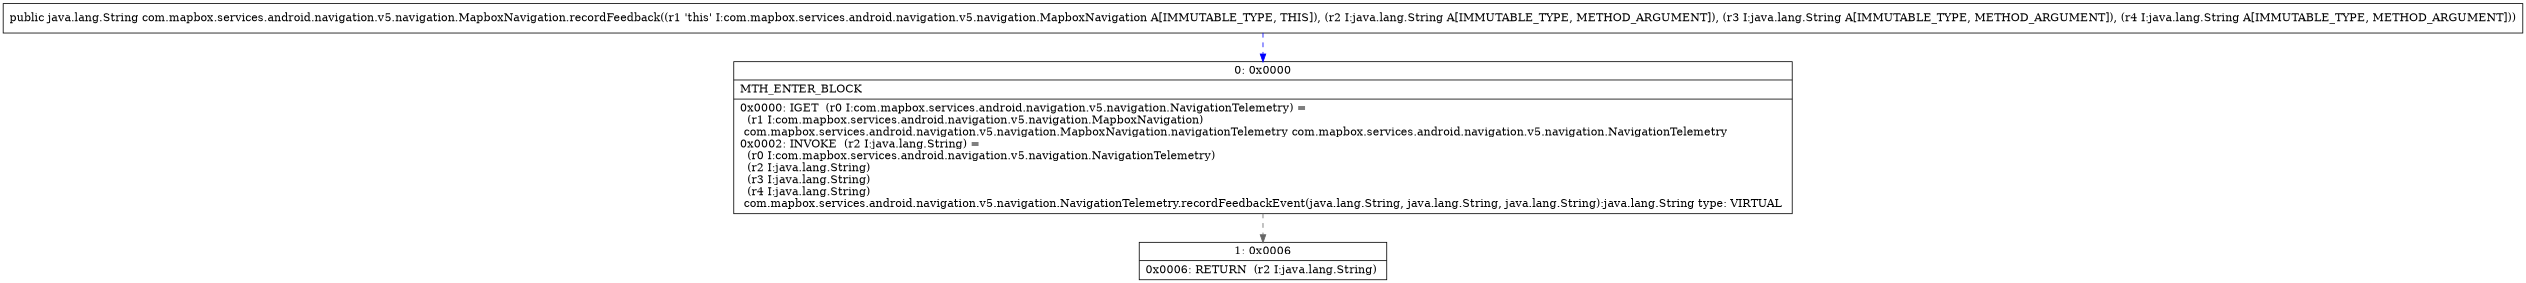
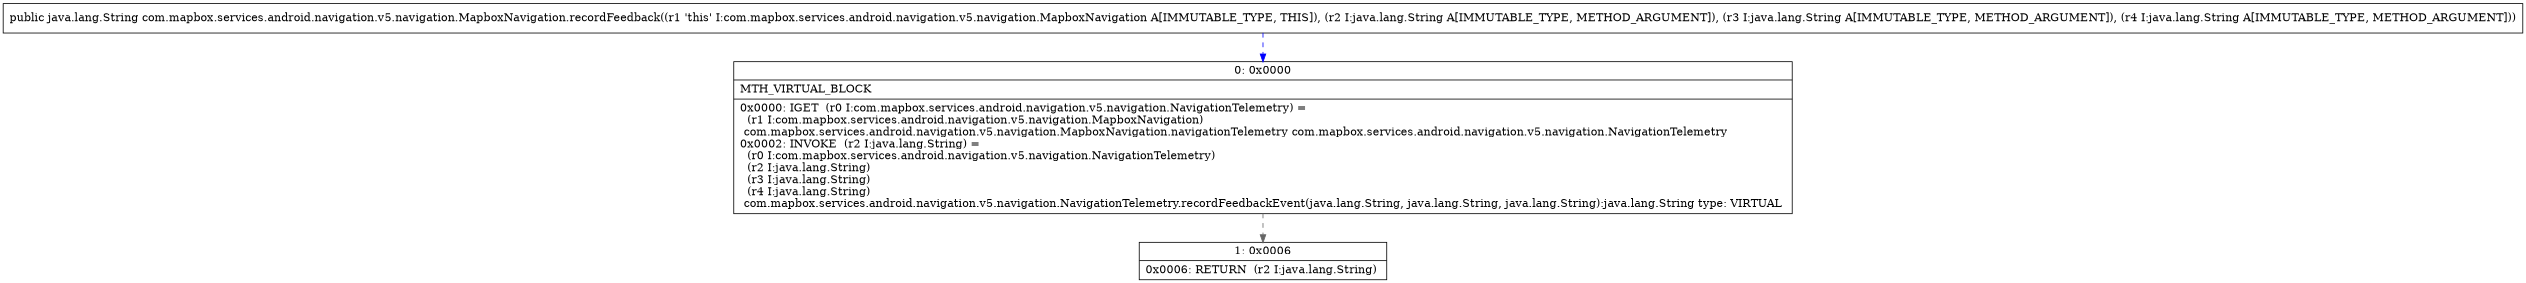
(801, 89) -> (806, 89)
